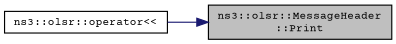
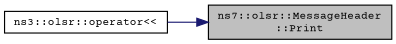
(300, 22) -> (300, 22)
